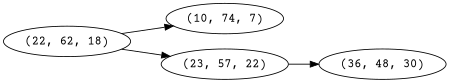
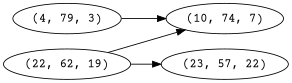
none -> (67, 19)
(67, 41) -> (67, 64)
(383, 64) -> none
